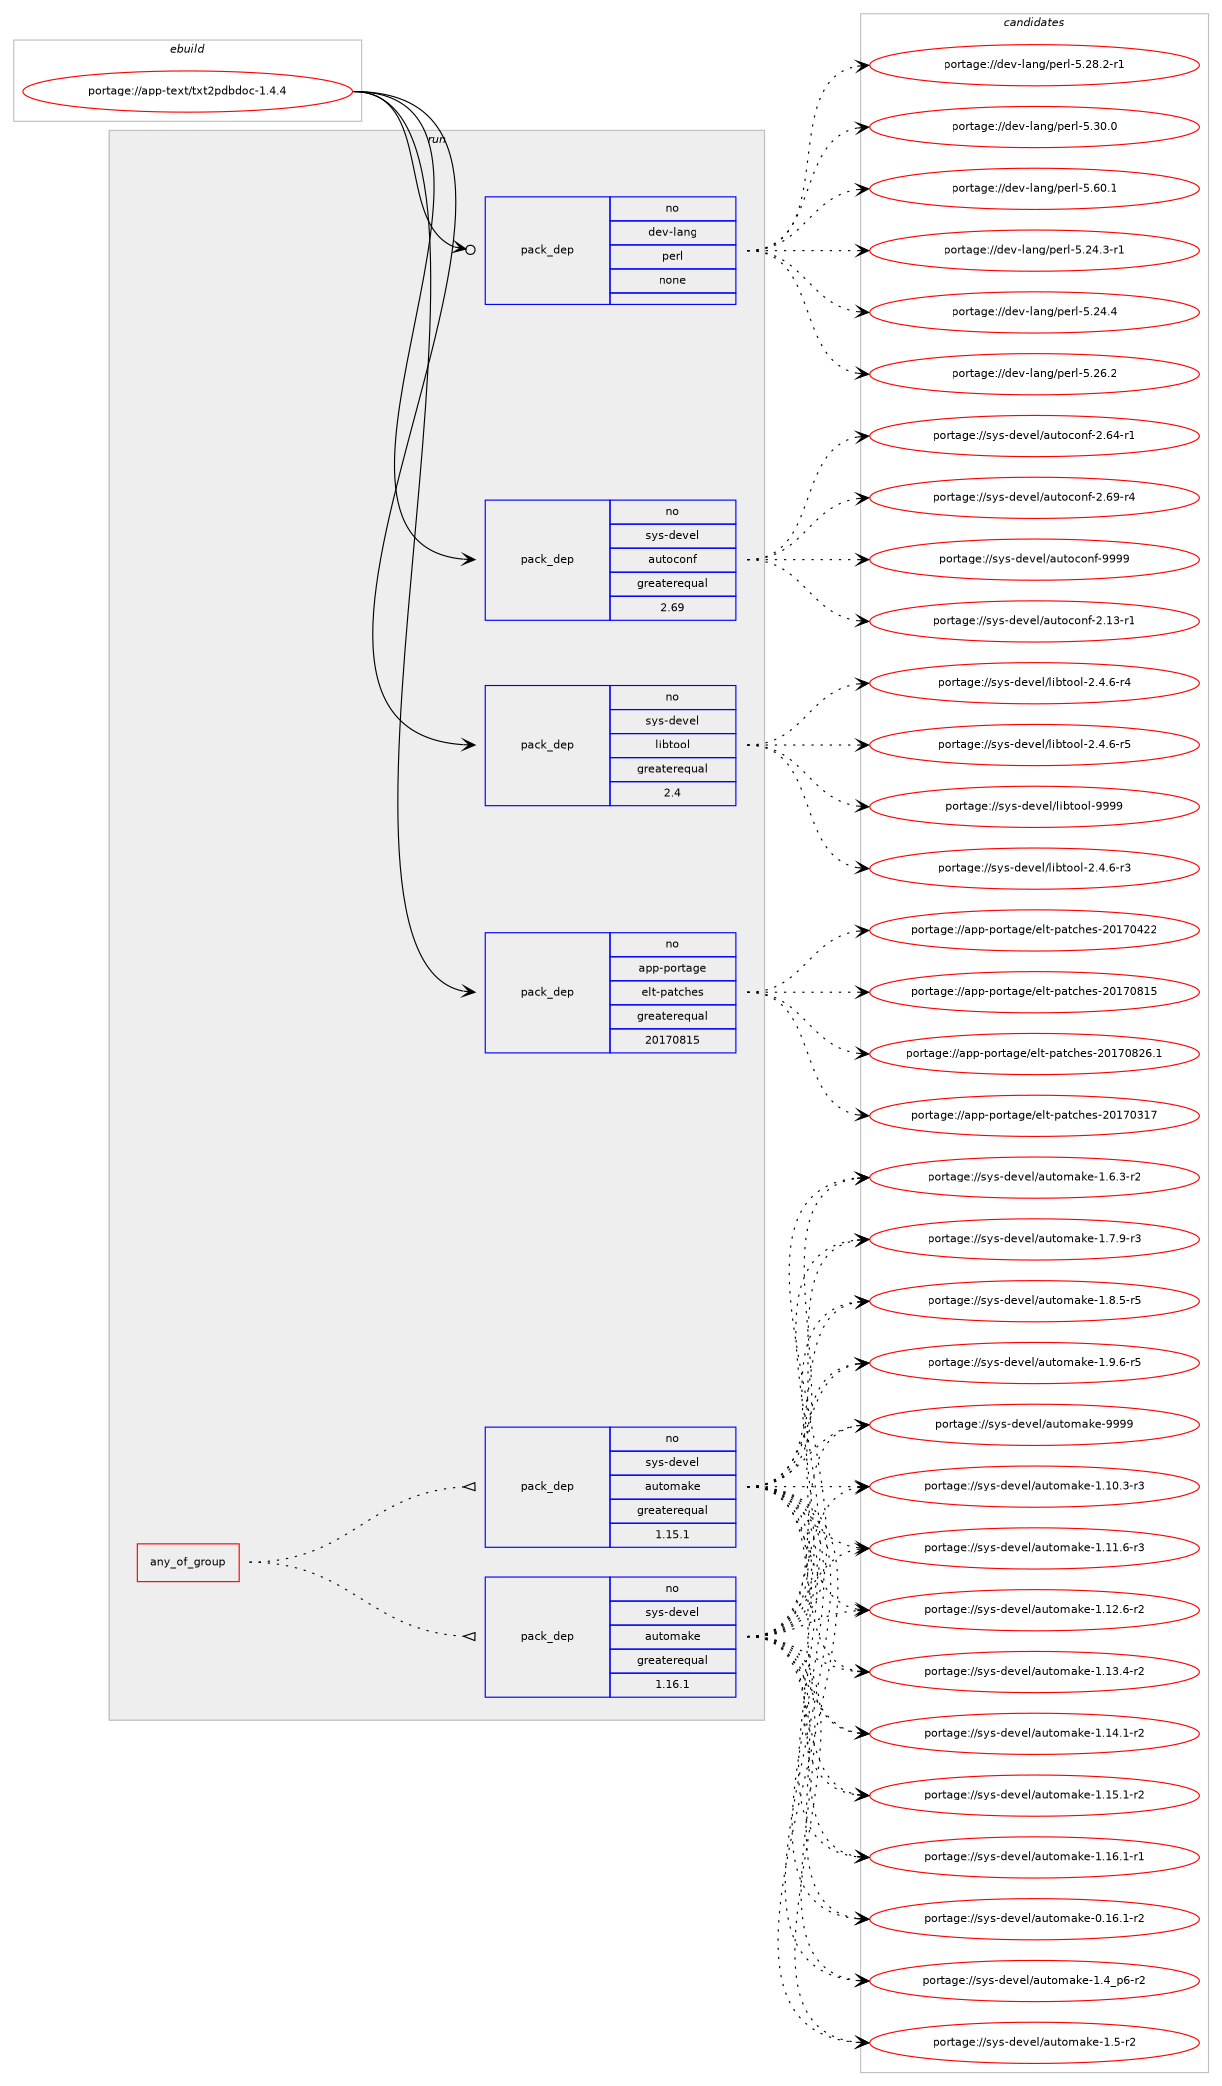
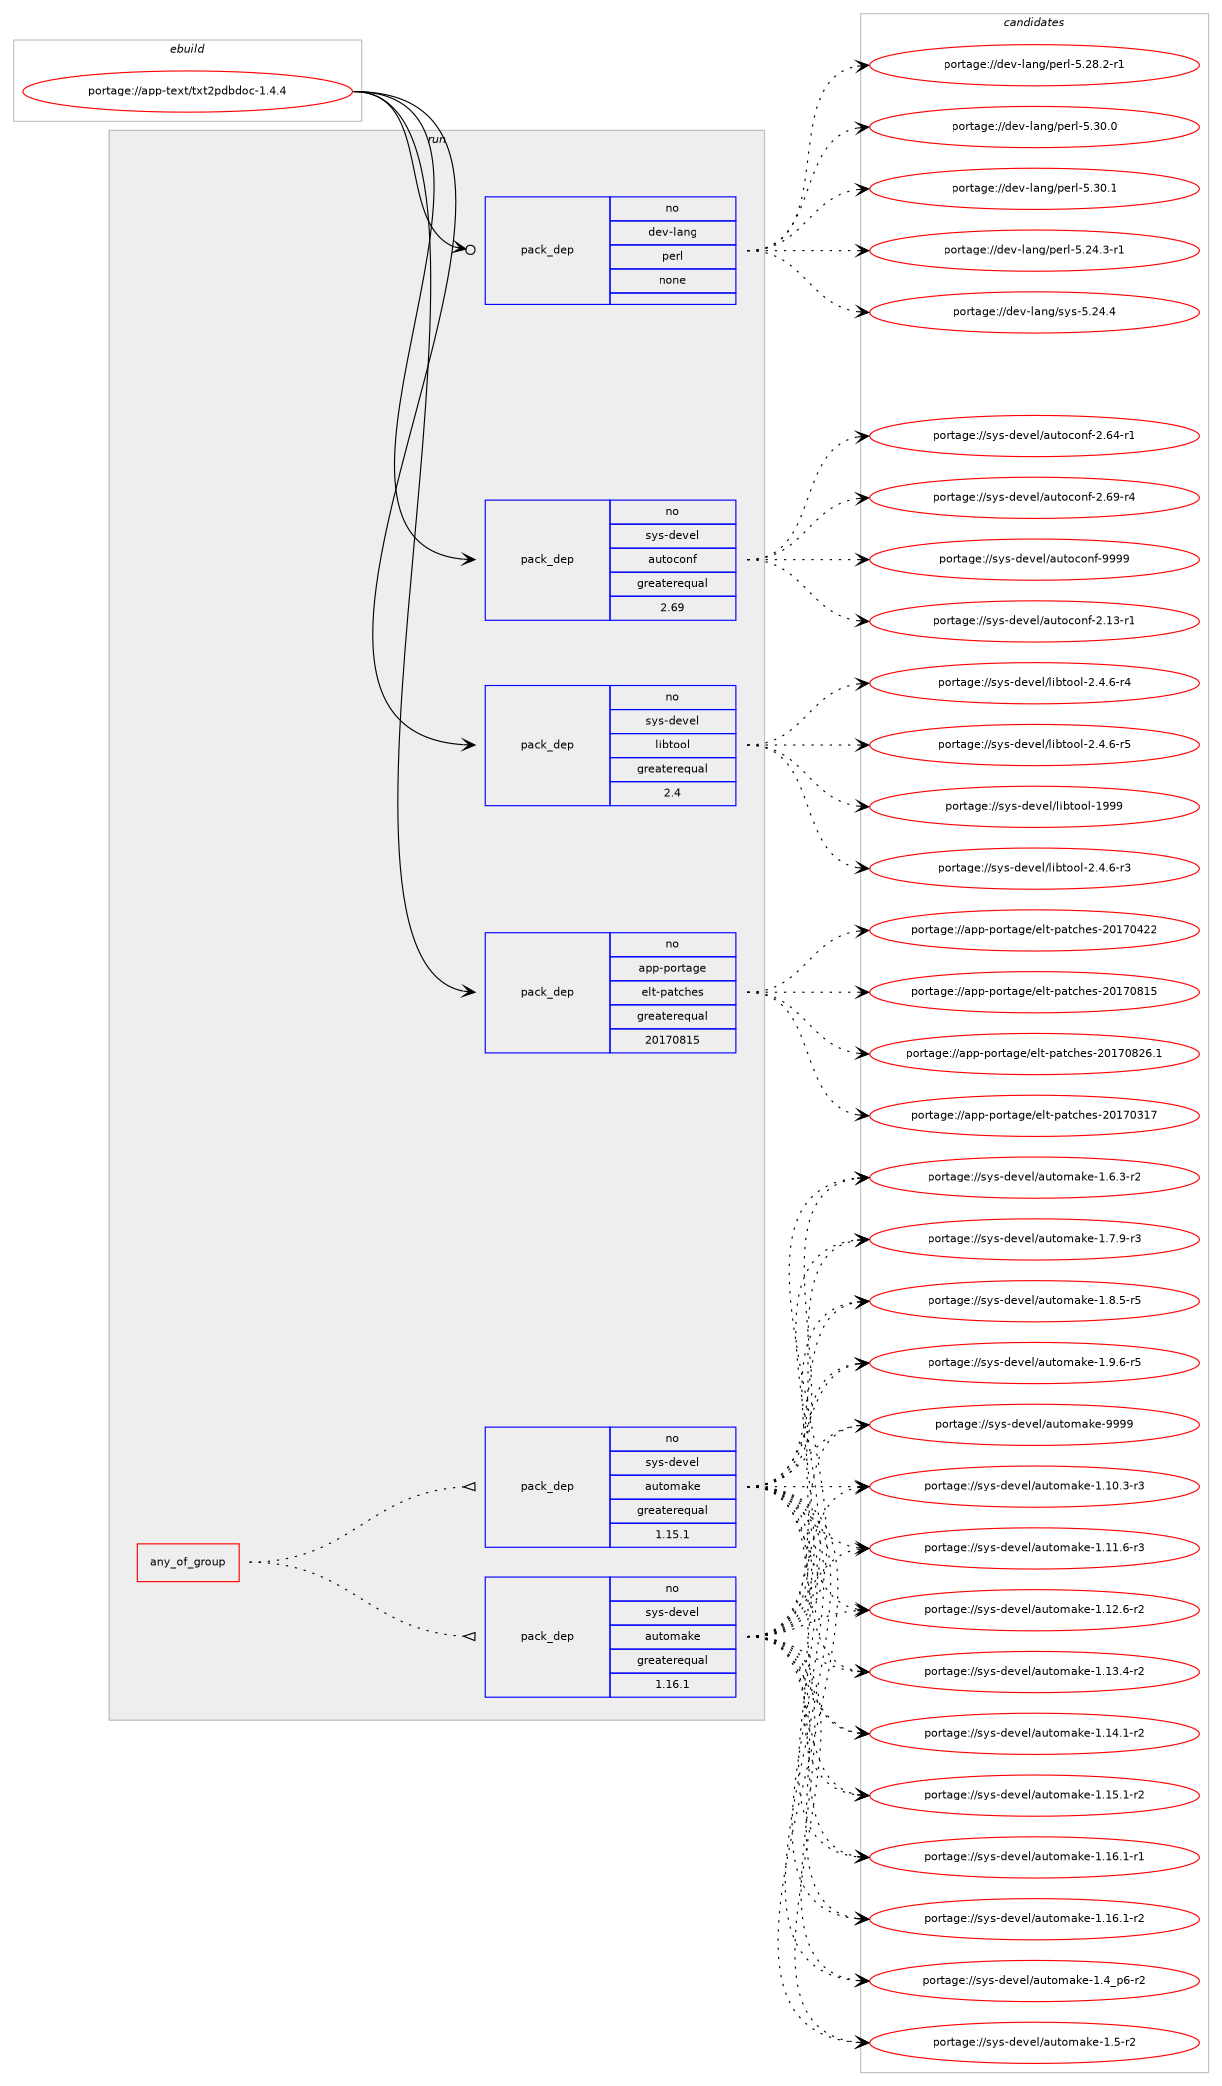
(1035, 189) -> (1035, 189)
(1035, 312) -> (1035, 312)
(1035, 374) -> none
(1035, 807) -> (1035, 807)
(1035, 1919) -> (1035, 1919)
